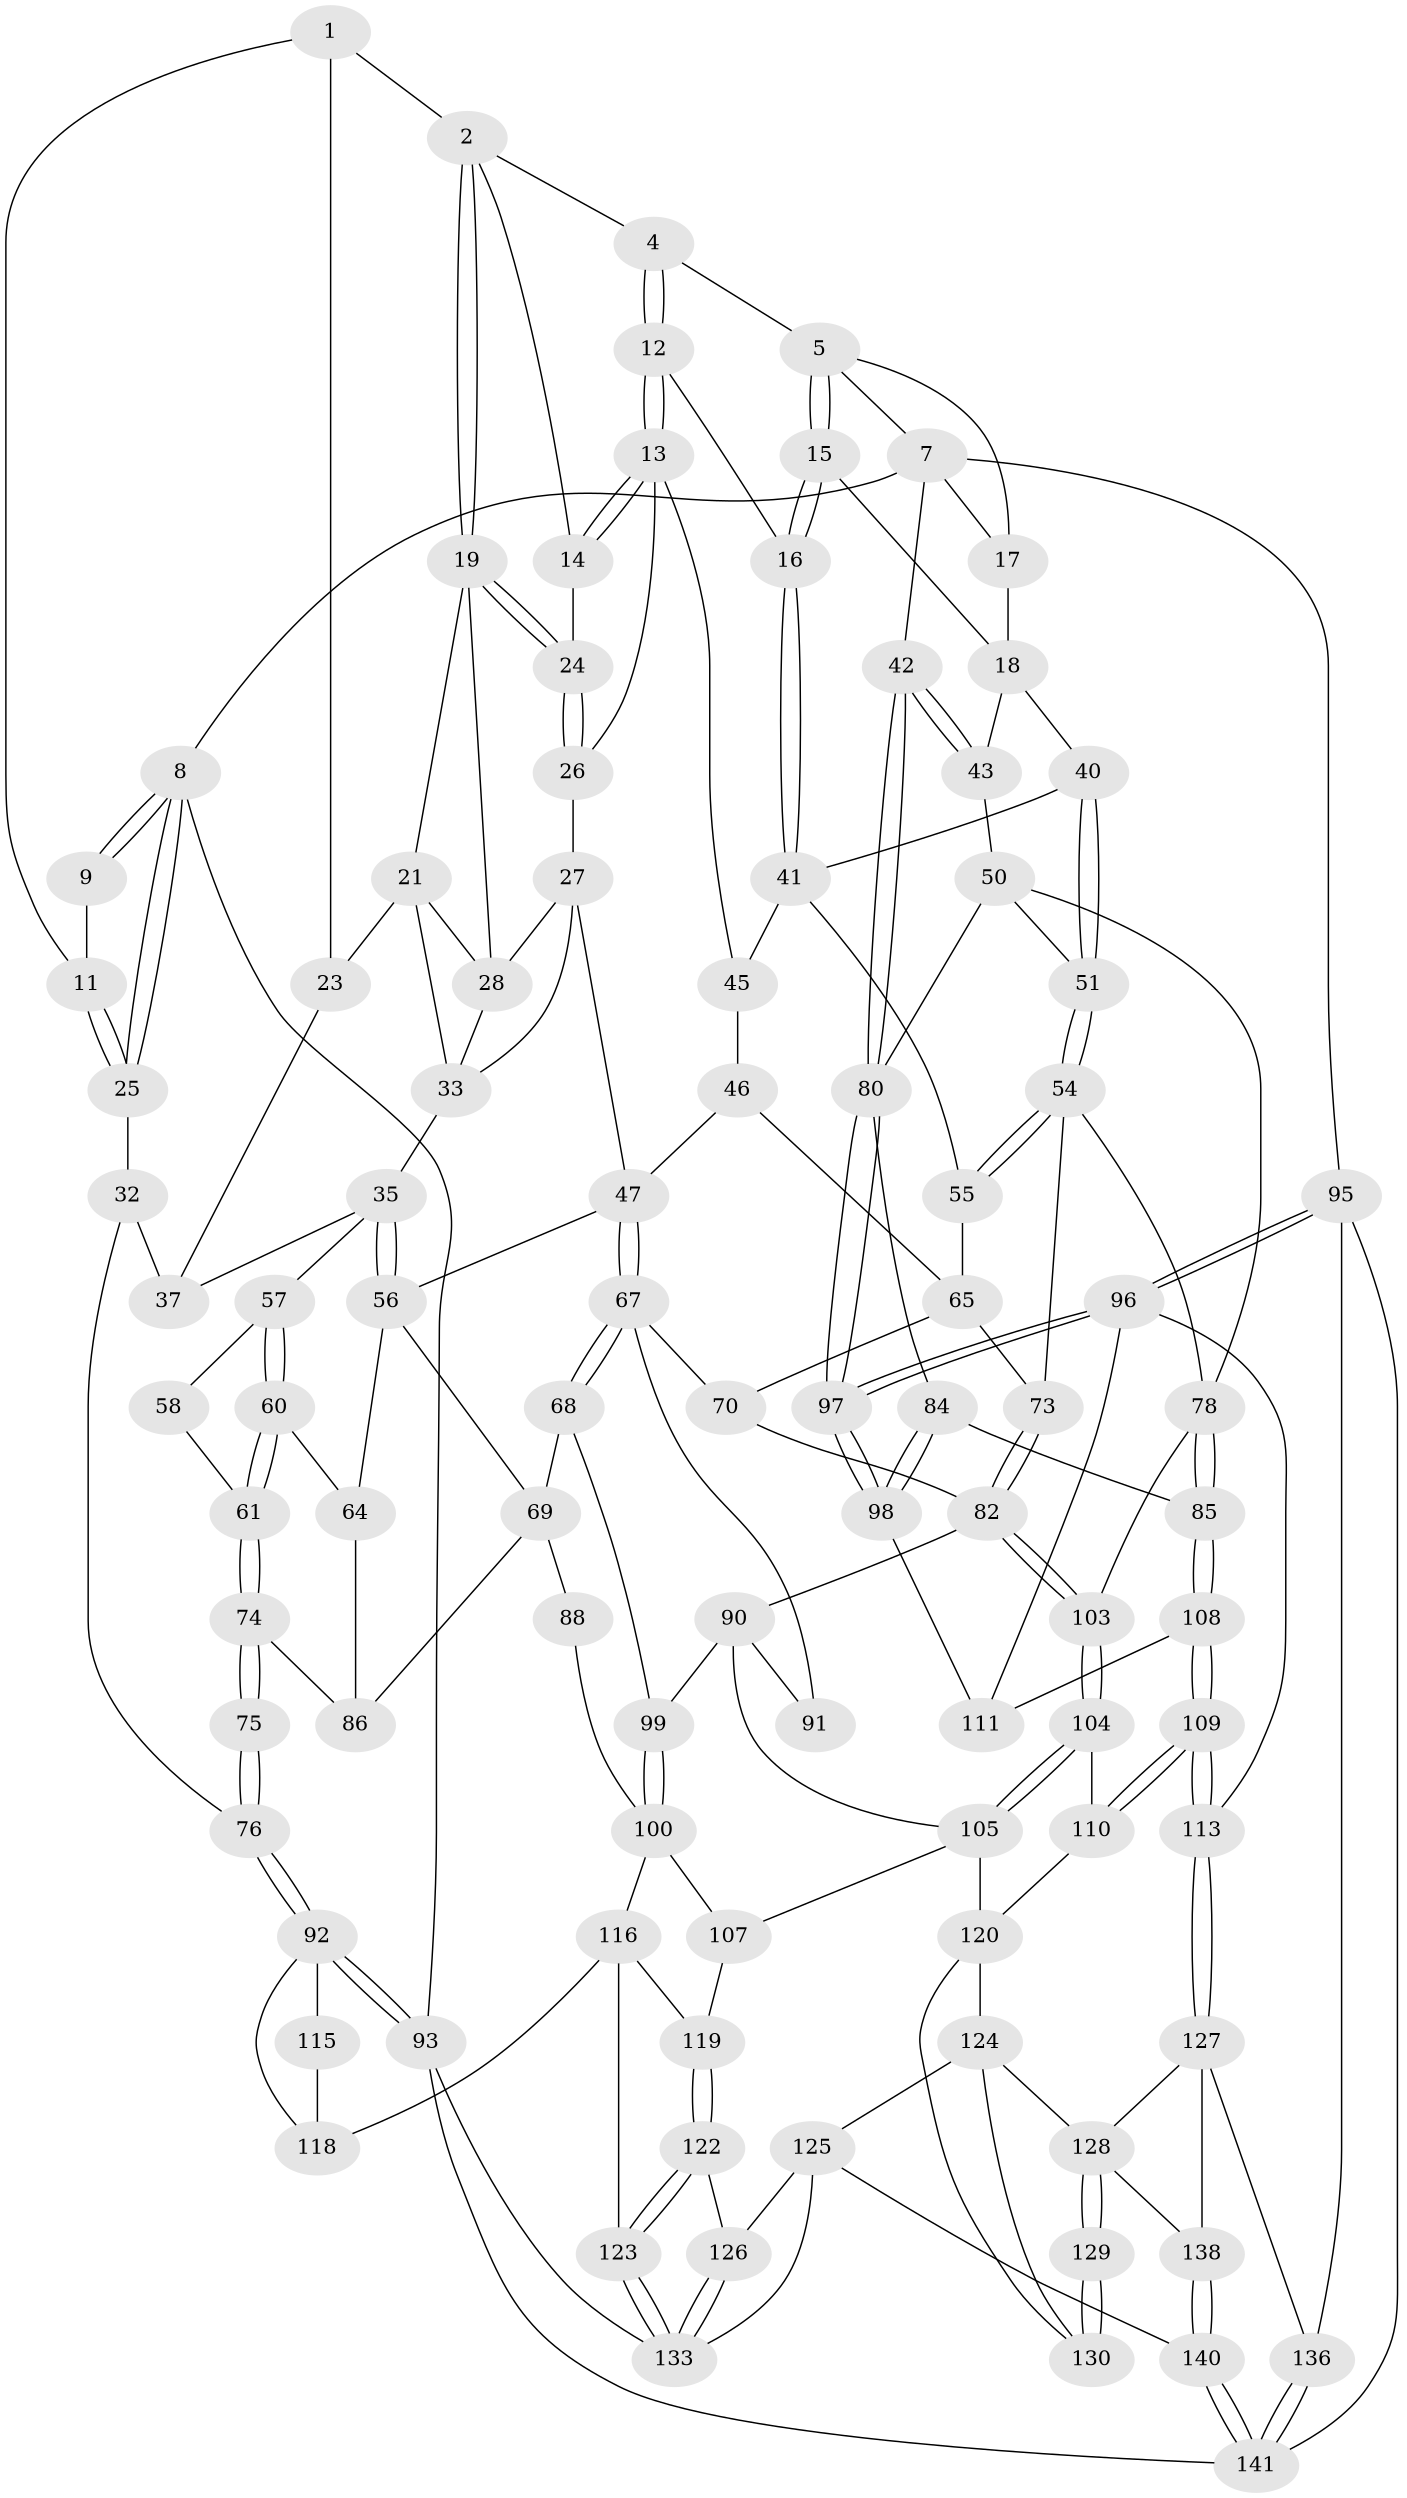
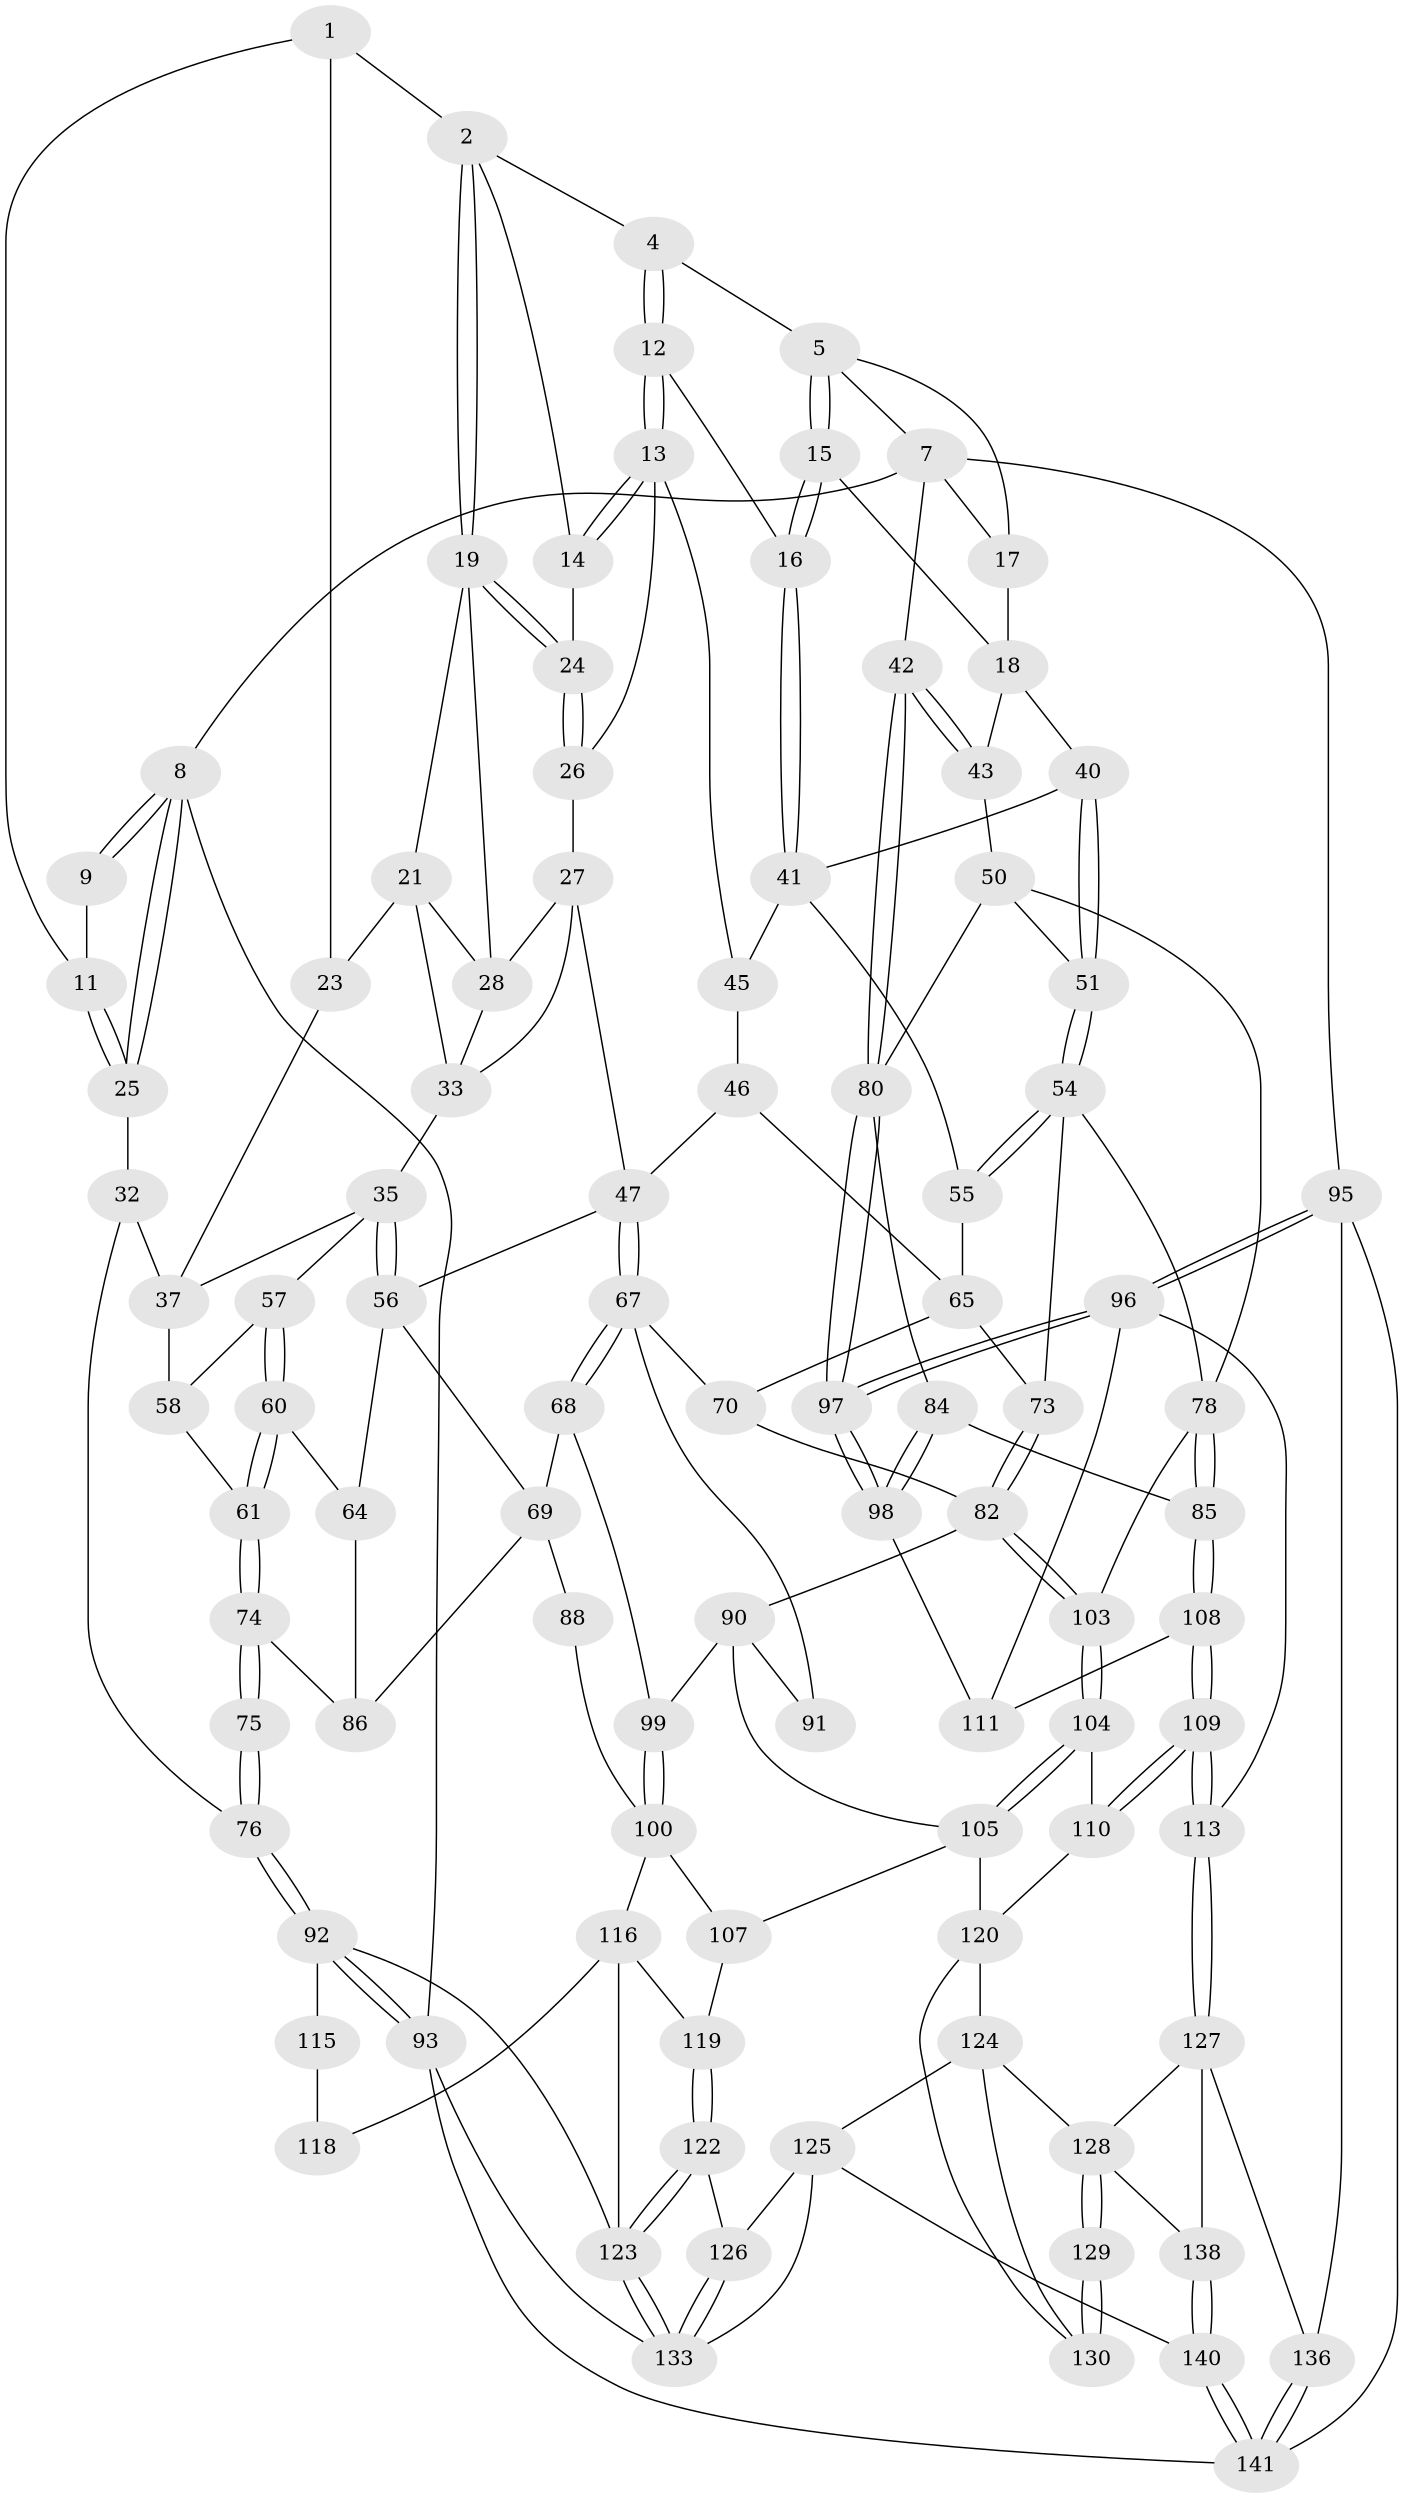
none -> (169, 1355)
(256, 2042) -> (515, 2056)
